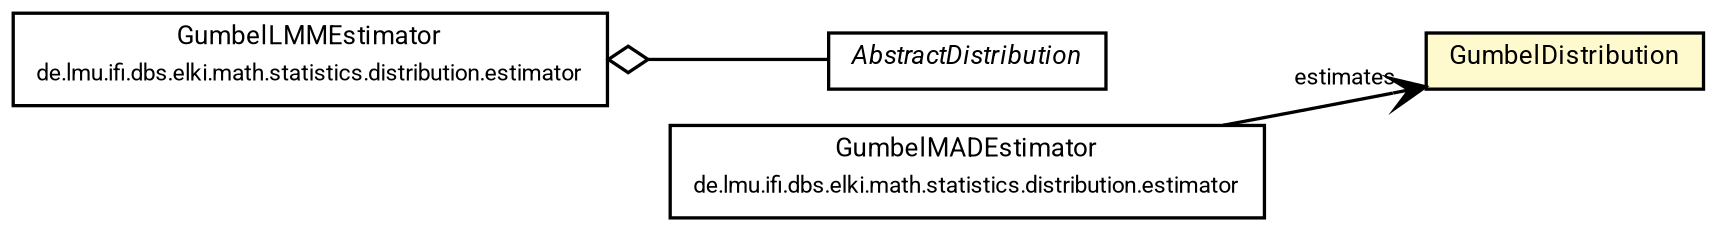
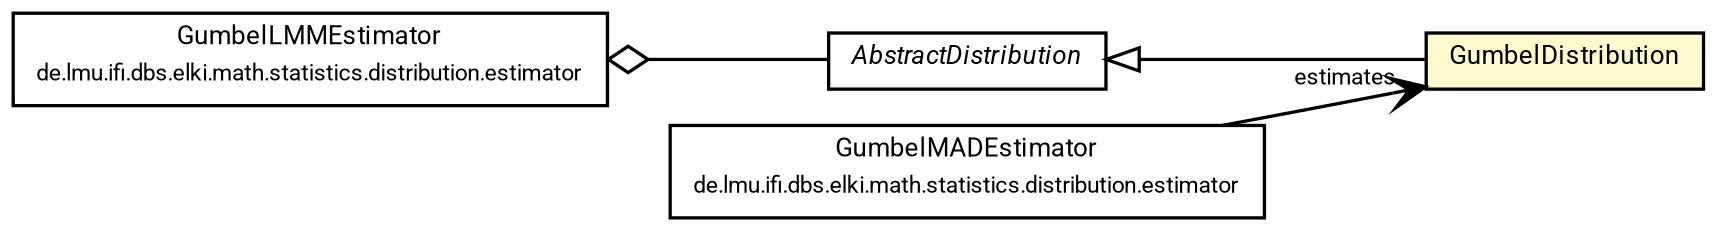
none -> (1283, 59)
